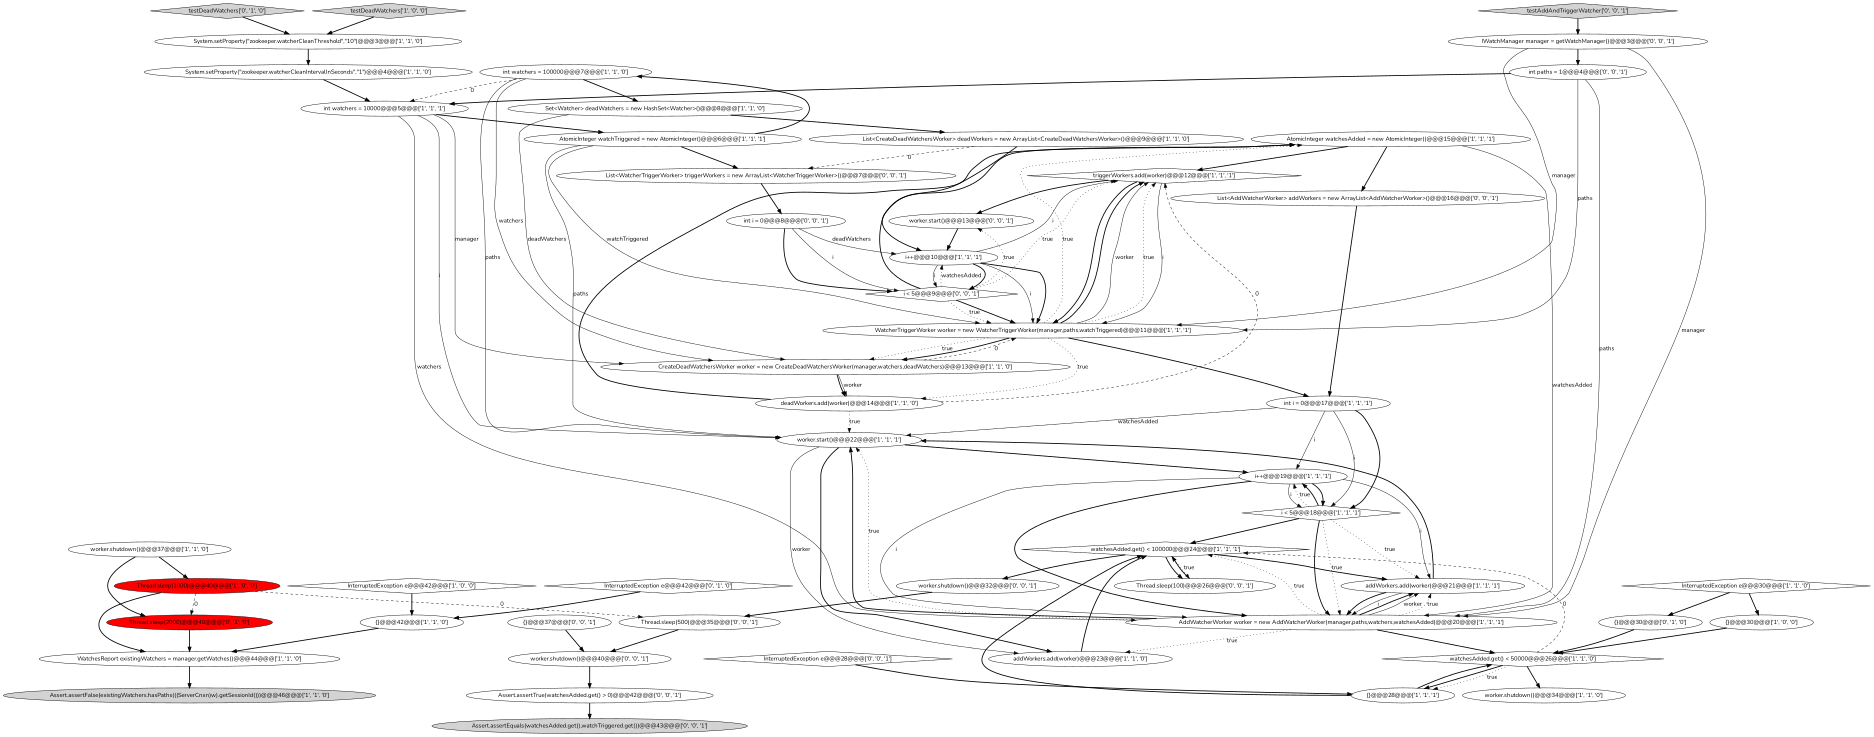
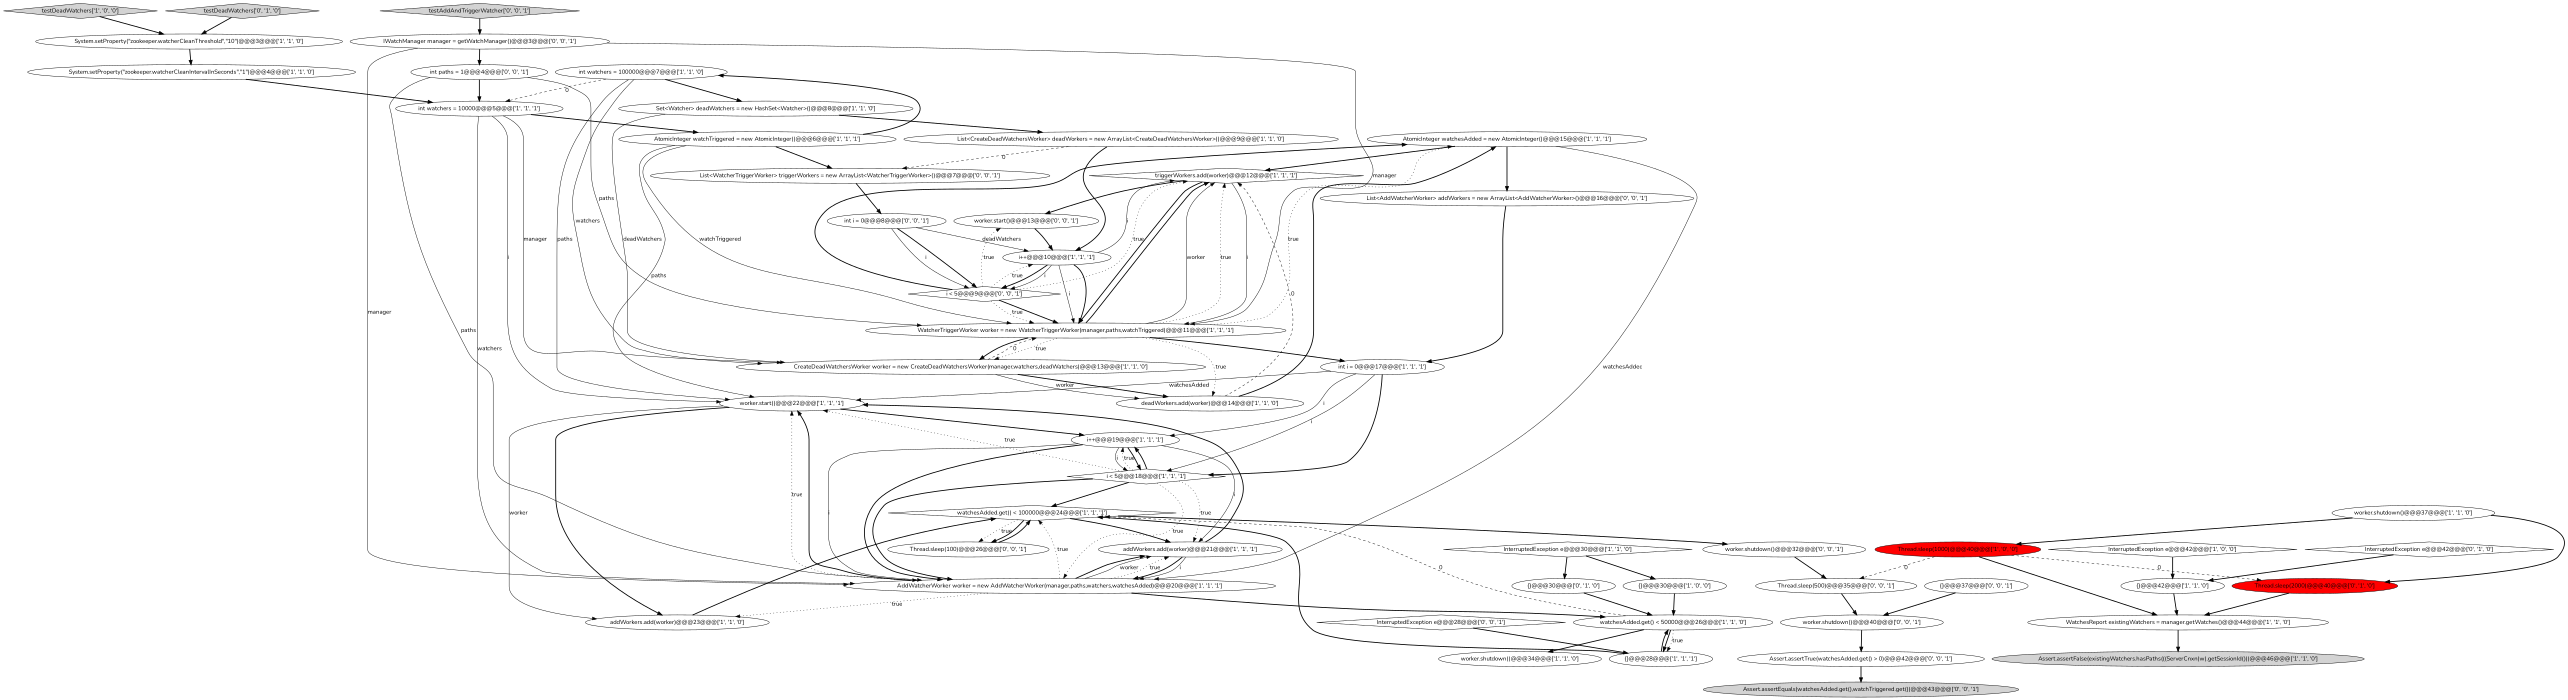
(962, 276) -> (1017, 276)
(849, 420) -> (975, 441)
(1523, 659) -> (1673, 622)
